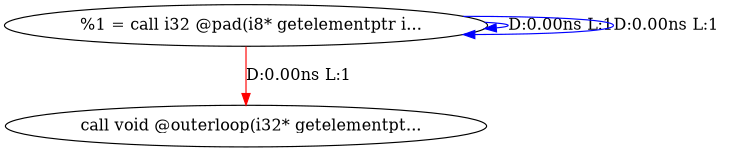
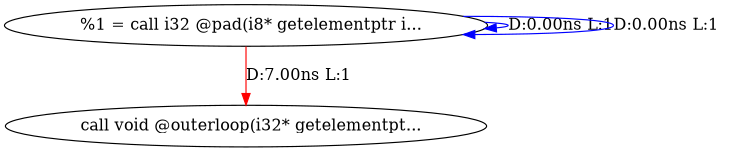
(299, 76) -> (299, 76)
